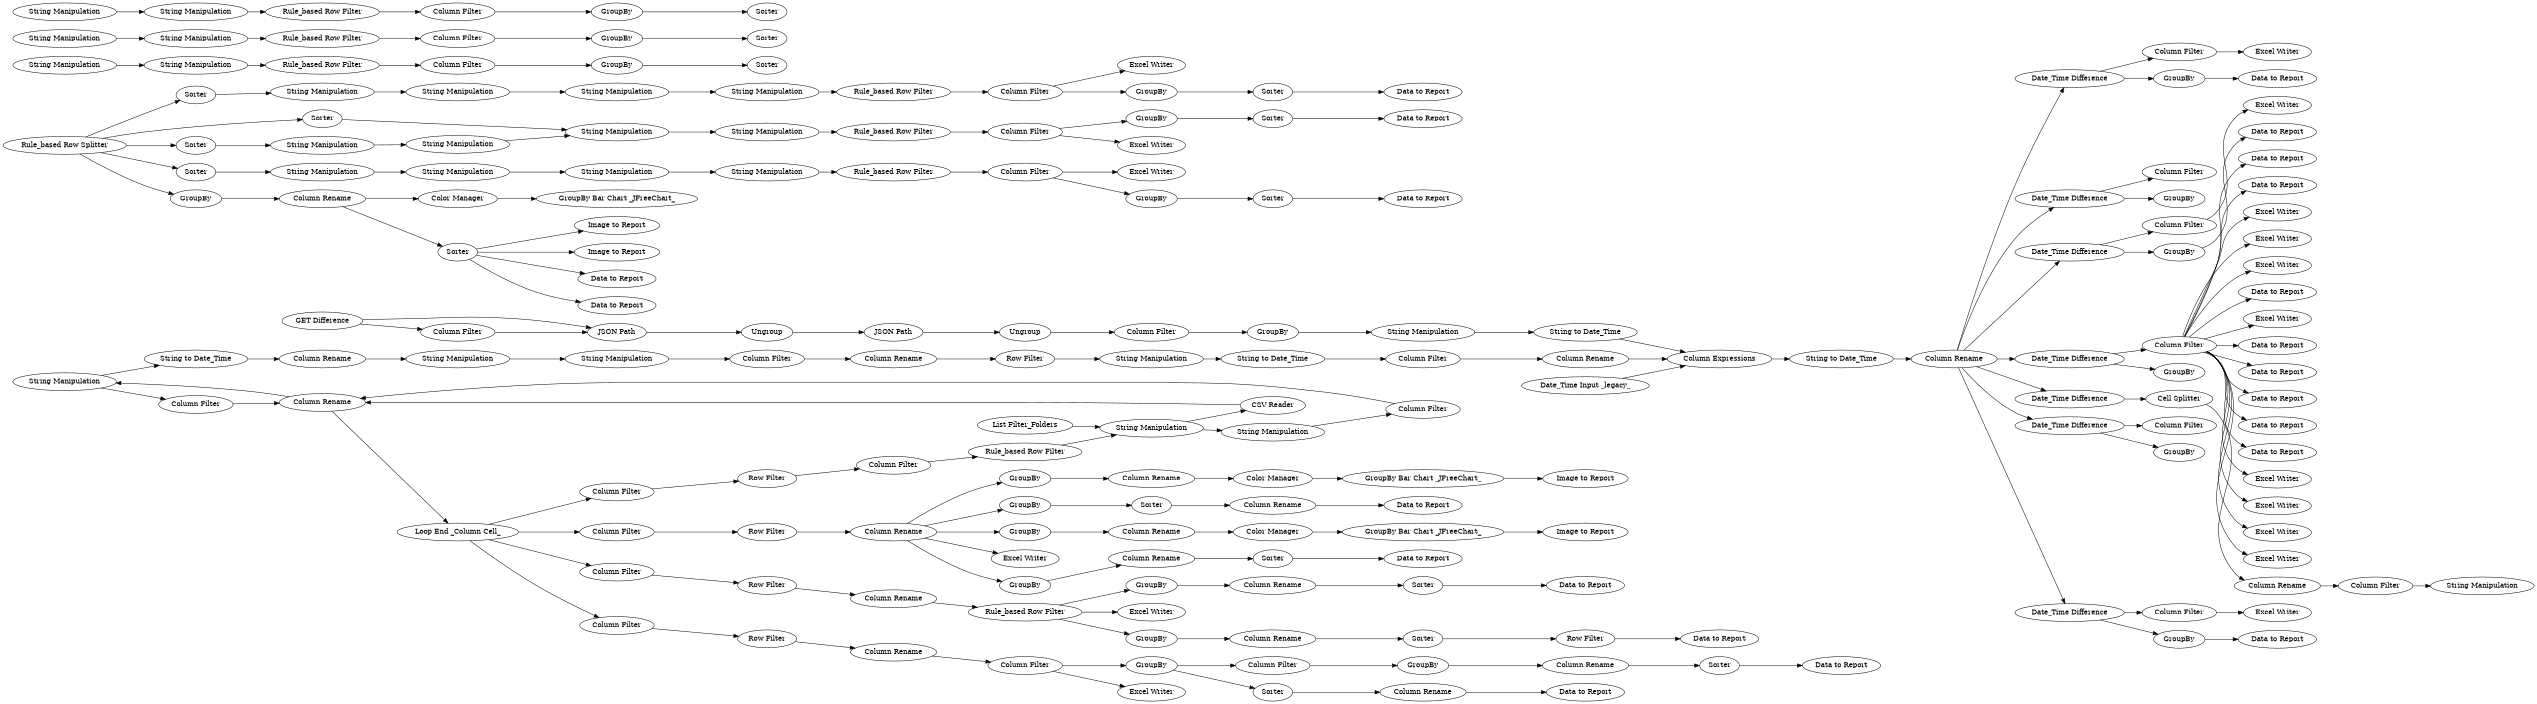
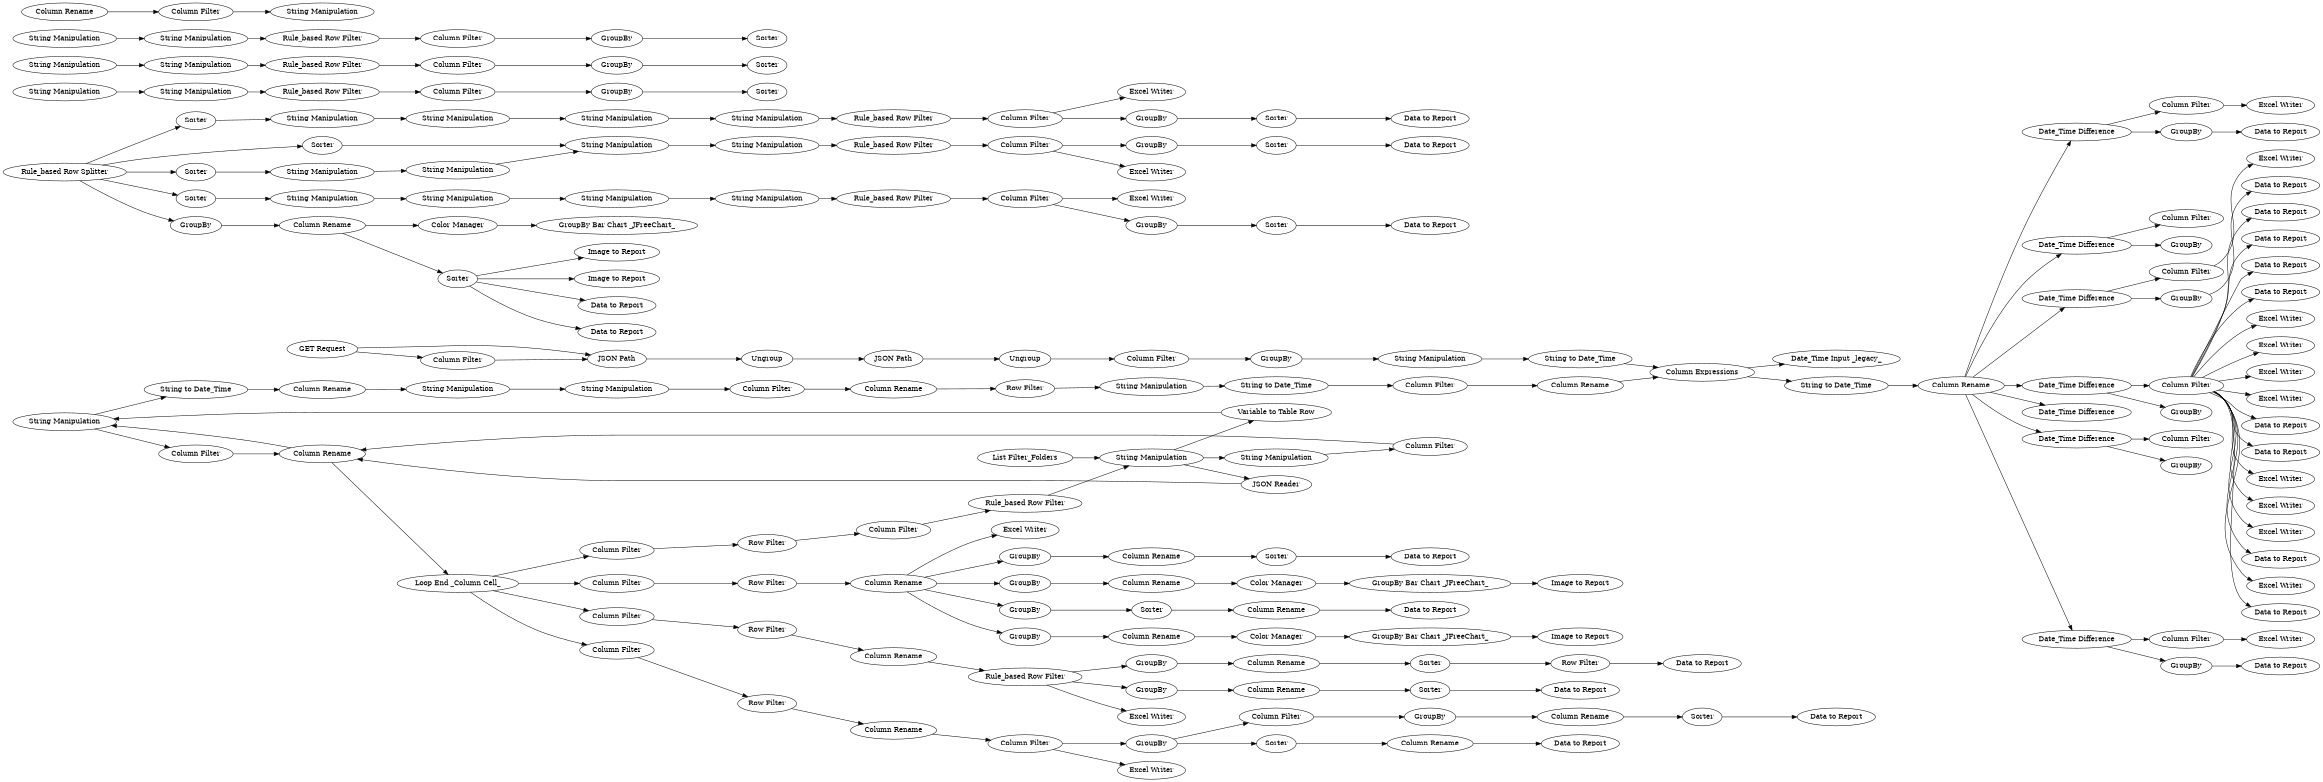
(322, 321) -> (322, 349)
(1651, 373) -> (1763, 366)
(2179, 399) -> none
(1273, 405) -> (1276, 485)
none -> (1276, 412)
